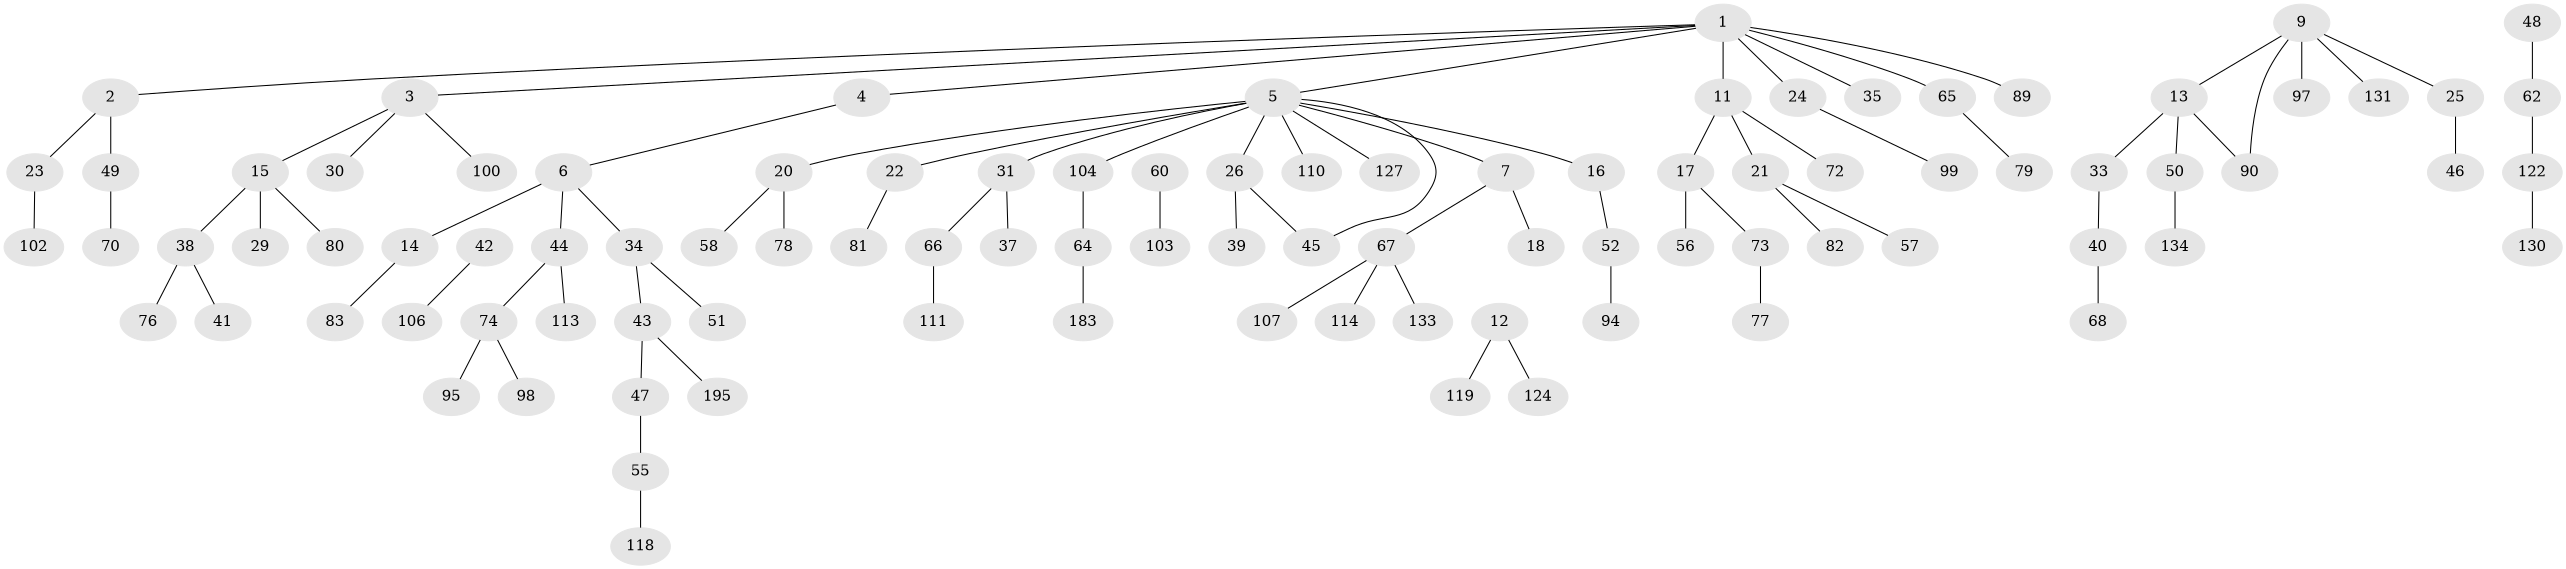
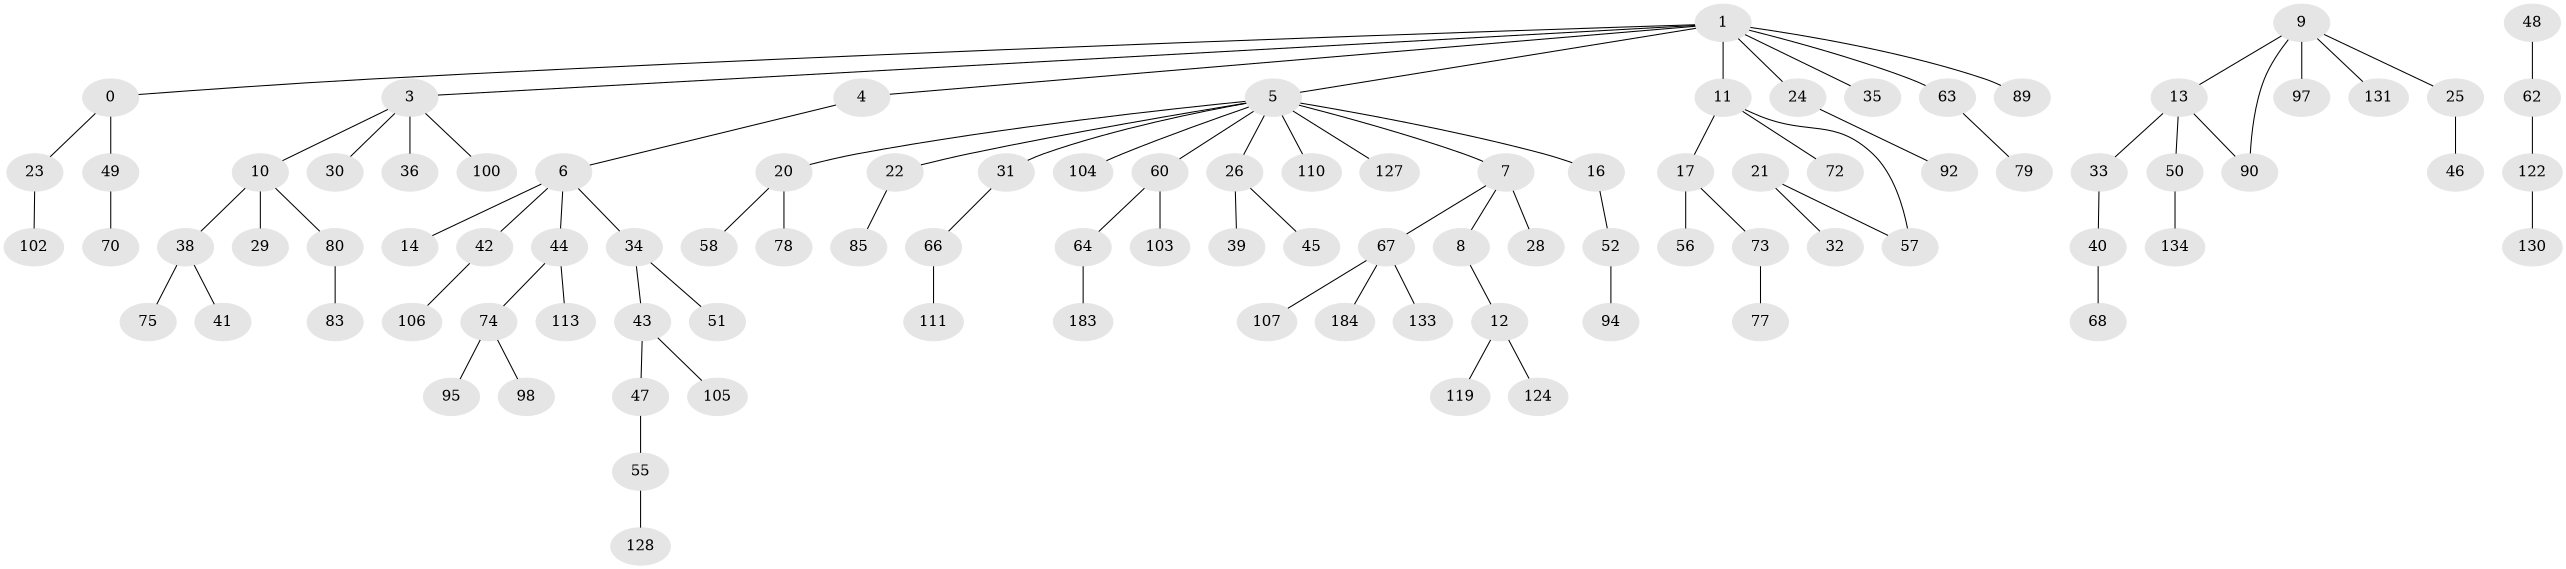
(111, 98) -> (111, 98)
(1948, 98) -> (1948, 98)
(1742, 135) -> (1851, 138)
(1431, 156) -> (1217, 135)
(260, 172) -> (260, 172)
none -> (410, 172)
(1950, 172) -> (1950, 172)
none -> (524, 210)
(1083, 210) -> (1122, 210)
(859, 247) -> (859, 247)
(1008, 247) -> none
none -> (1461, 247)
(1536, 247) -> (1536, 247)
(1835, 247) -> (1835, 247)
(373, 285) -> (335, 285)
(148, 322) -> (148, 322)
(1345, 322) -> (1345, 322)
(717, 397) -> (717, 397)
(641, 546) -> (641, 546)
